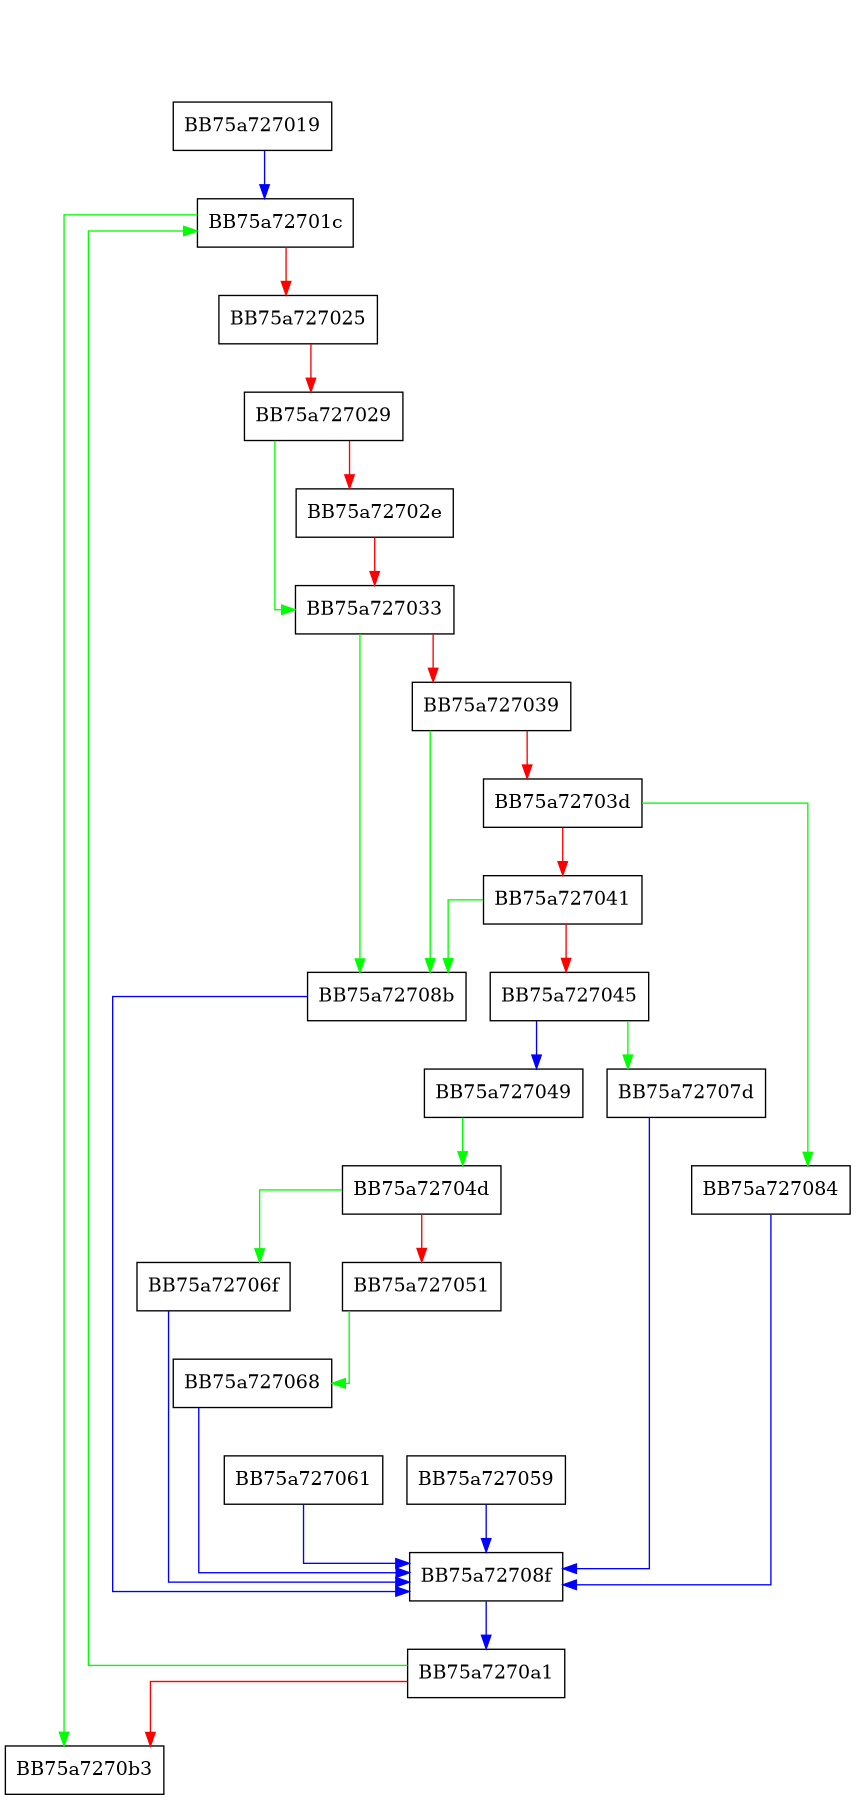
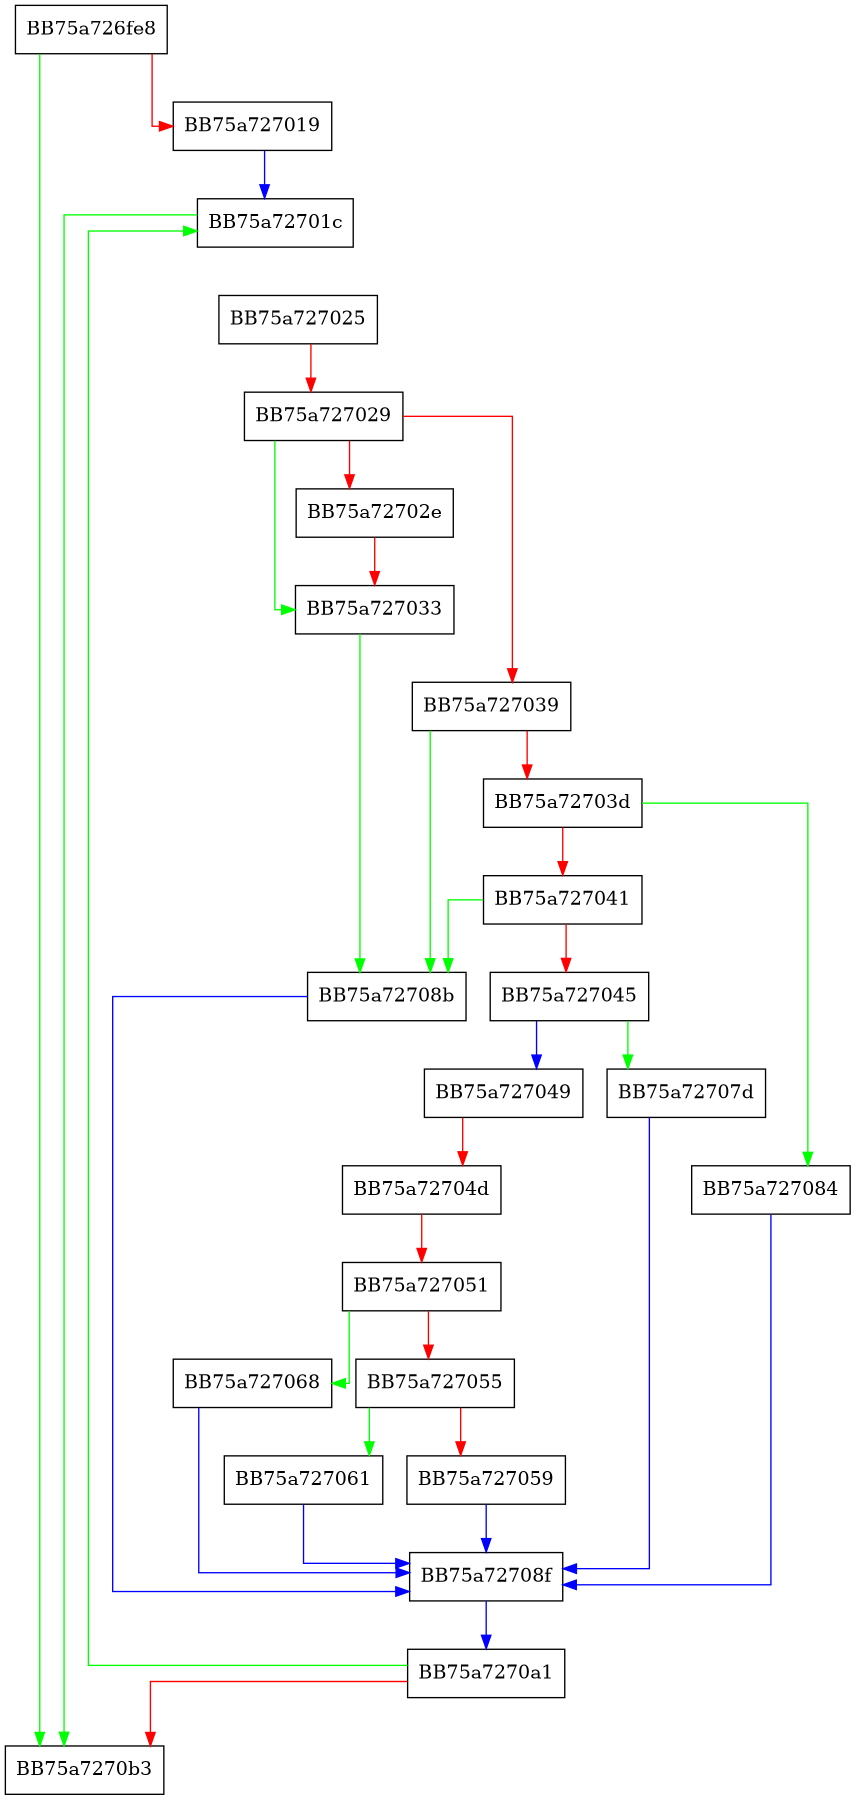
none -> (91, 30)
(286, 264) -> none
(433, 651) -> (512, 488)
(463, 1135) -> (463, 1135)
(214, 1287) -> none
none -> (435, 1383)
